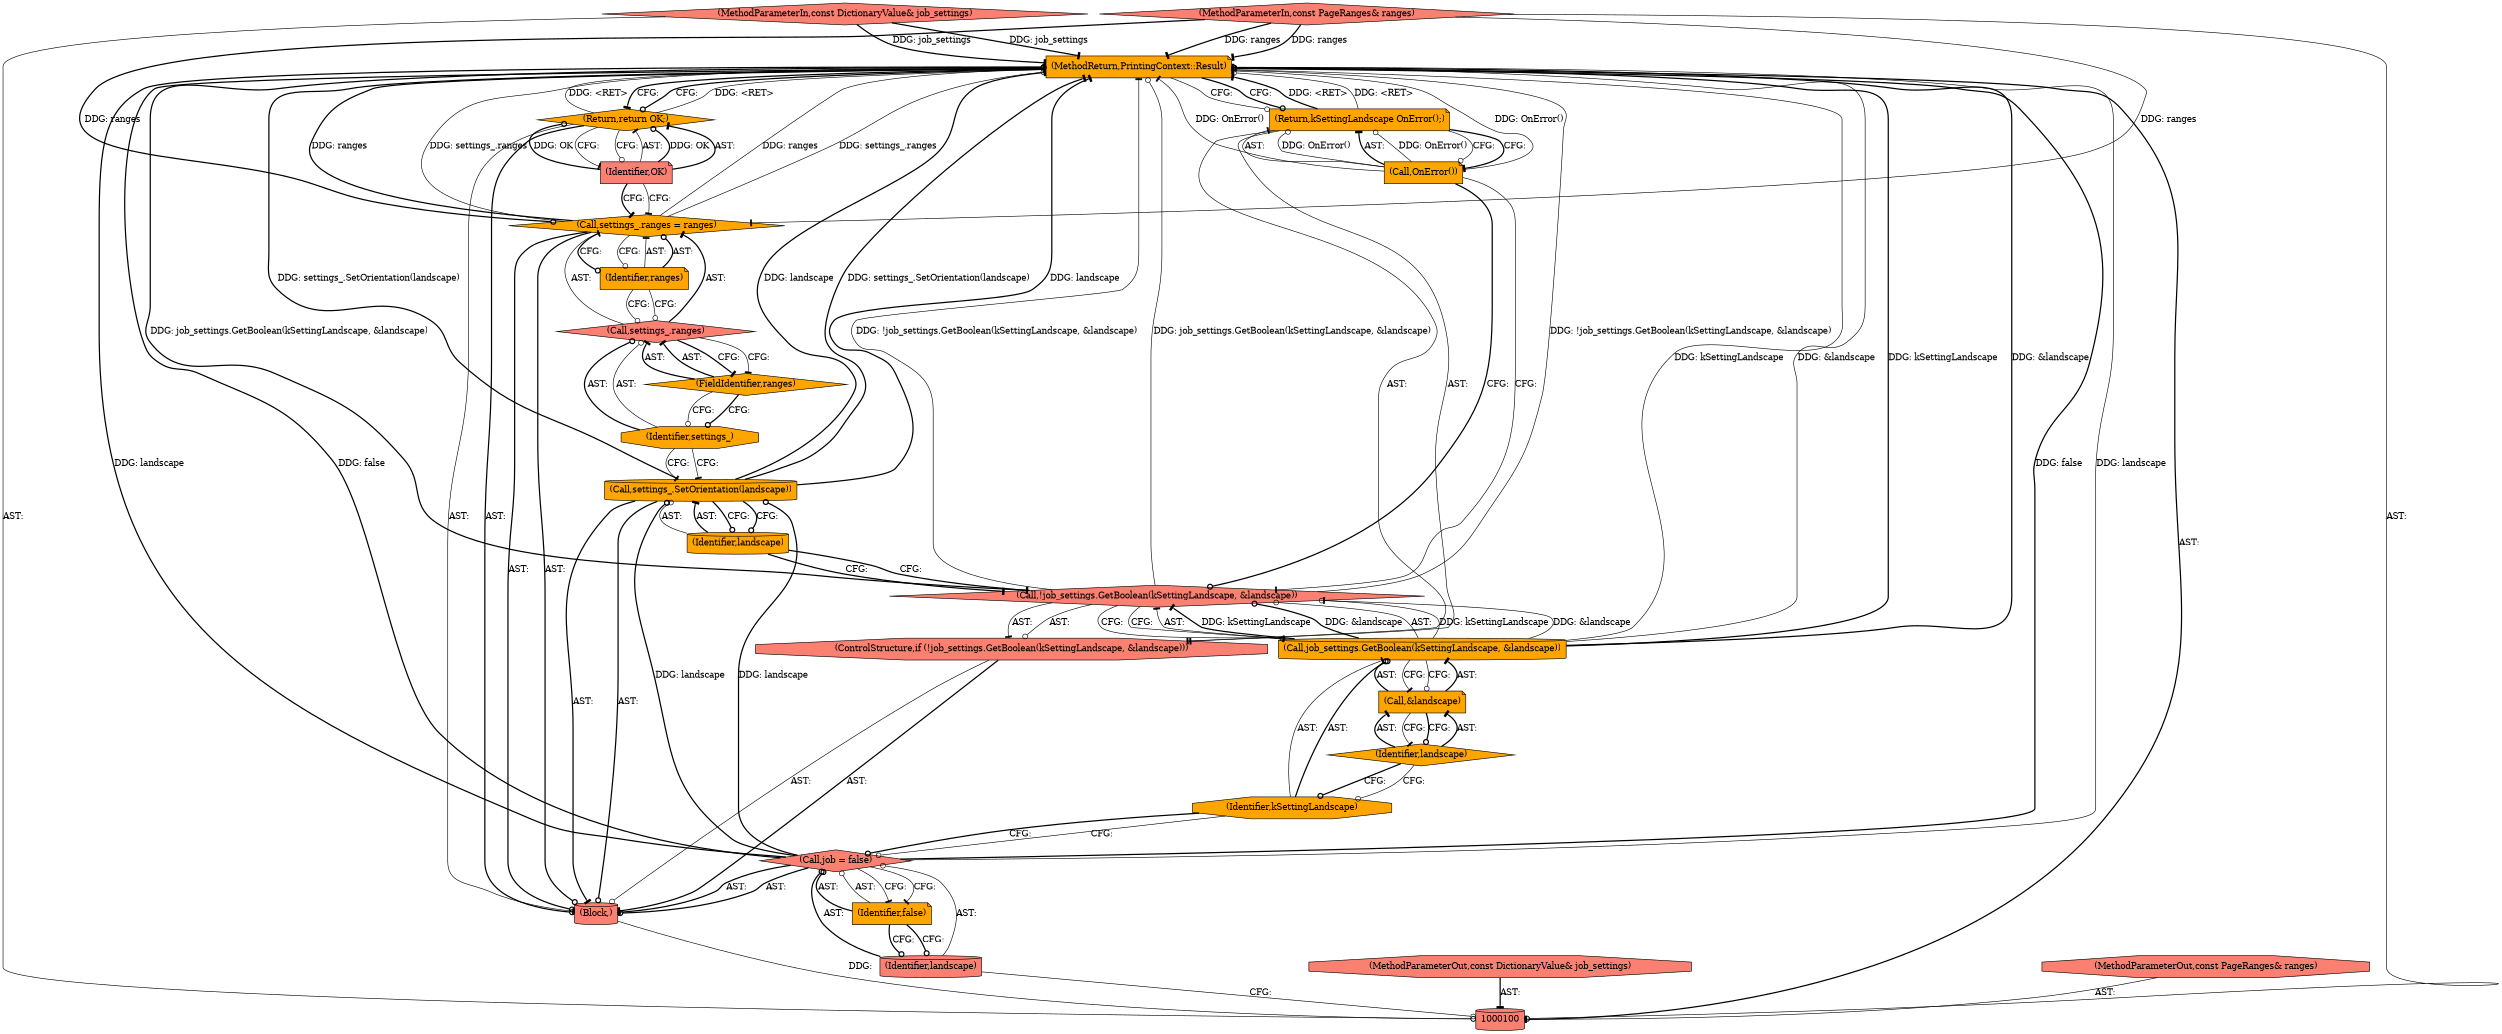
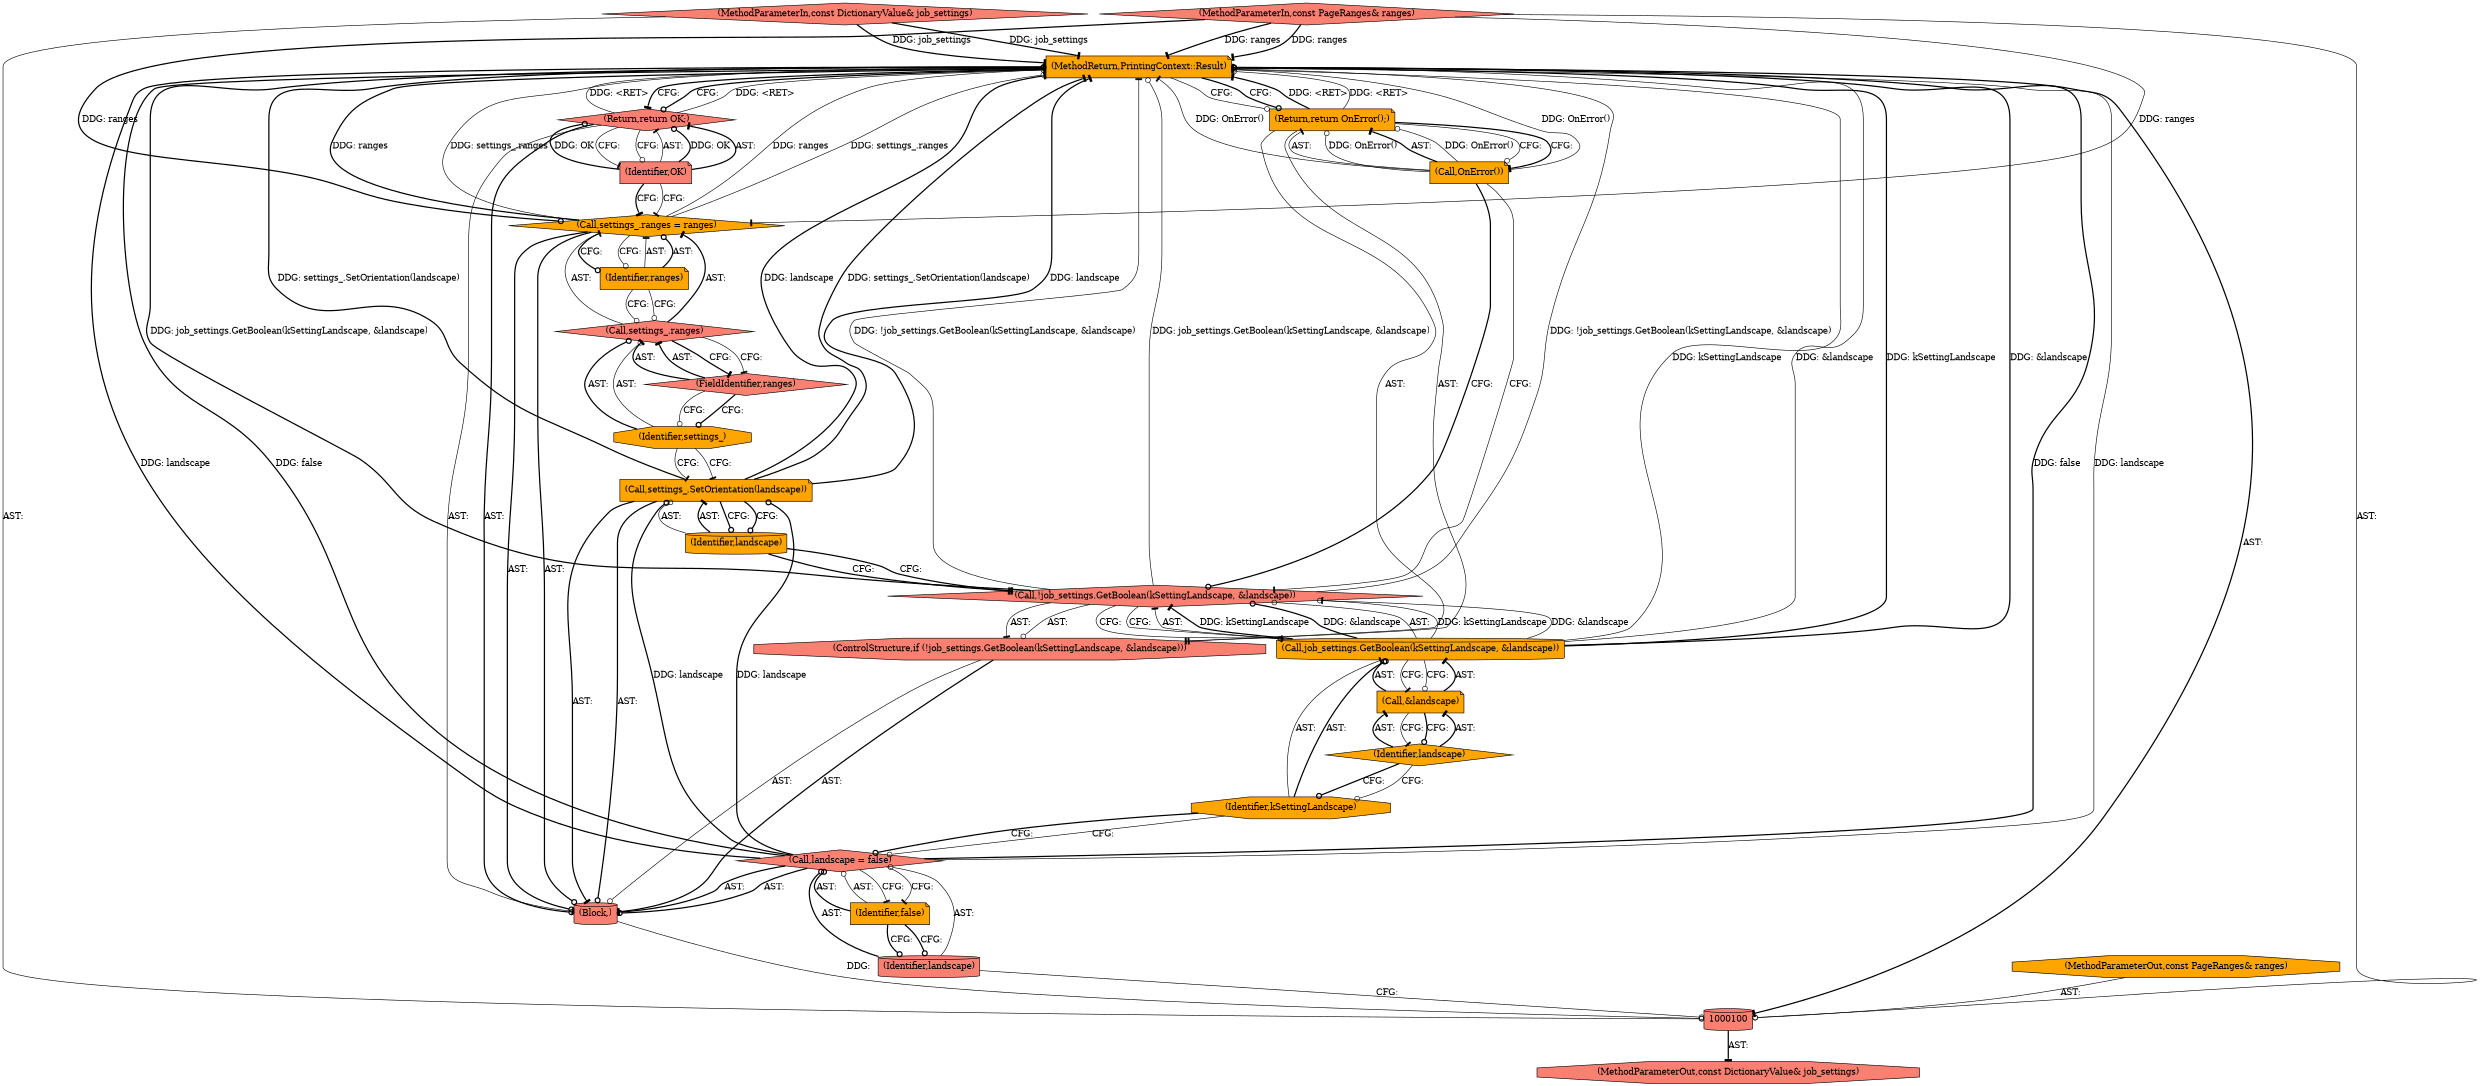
(626, 120) -> (647, 120)
(1360, 120) -> (1332, 120)
(746, 384) -> (746, 384)
(701, 490) -> (716, 490)
(836, 861) -> (840, 861)
(2206, 967) -> (2176, 967)
(1500, 992) -> (1728, 1045)
